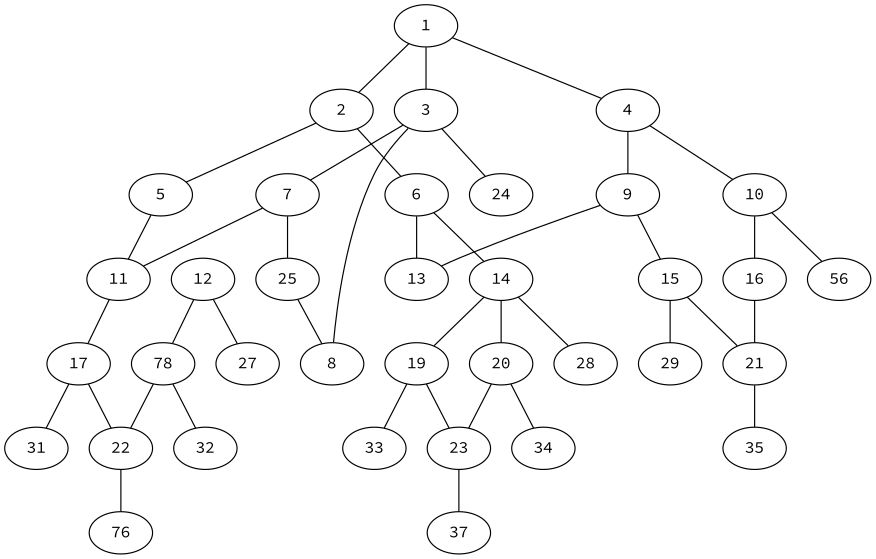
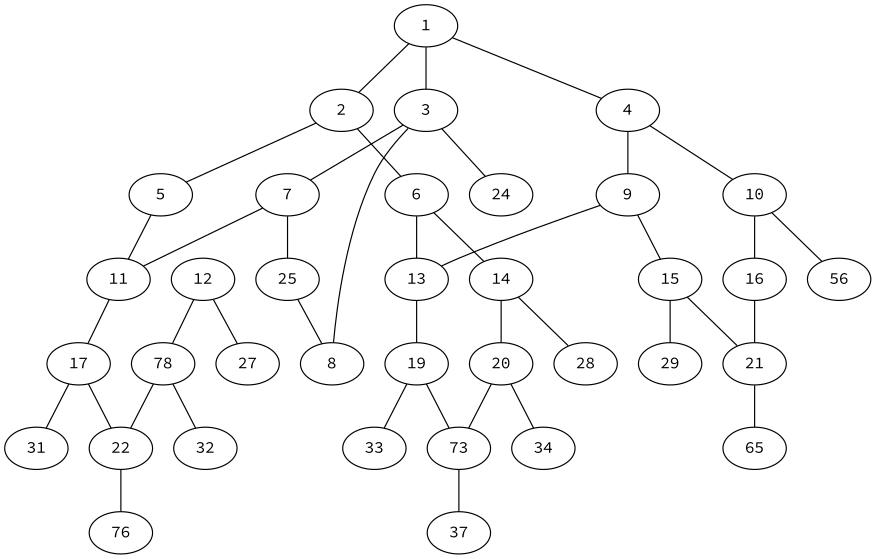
(459, 321) -> (417, 322)
(459, 448) -> (459, 448)
(755, 448) -> (755, 448)
